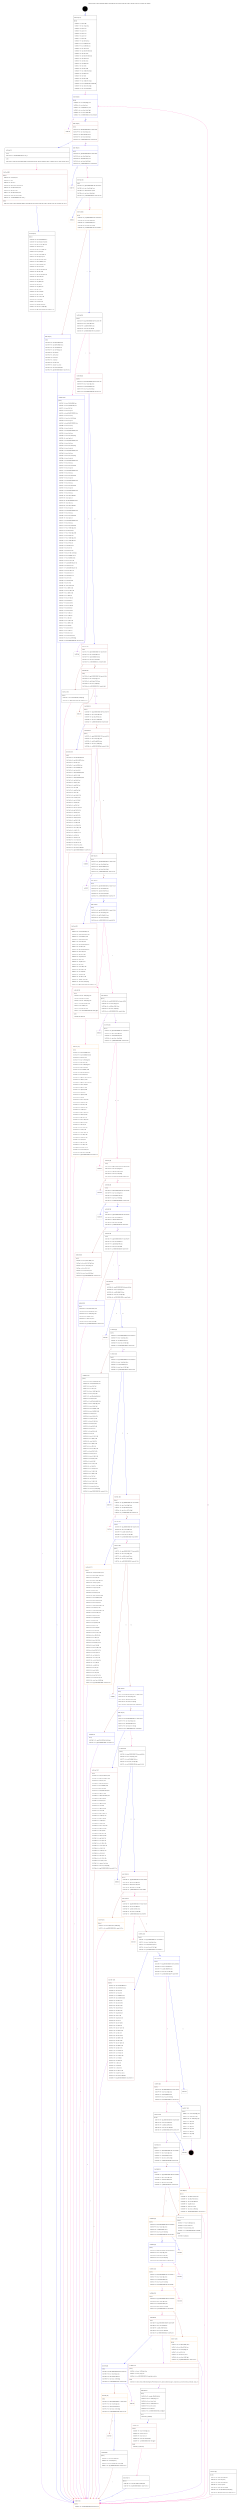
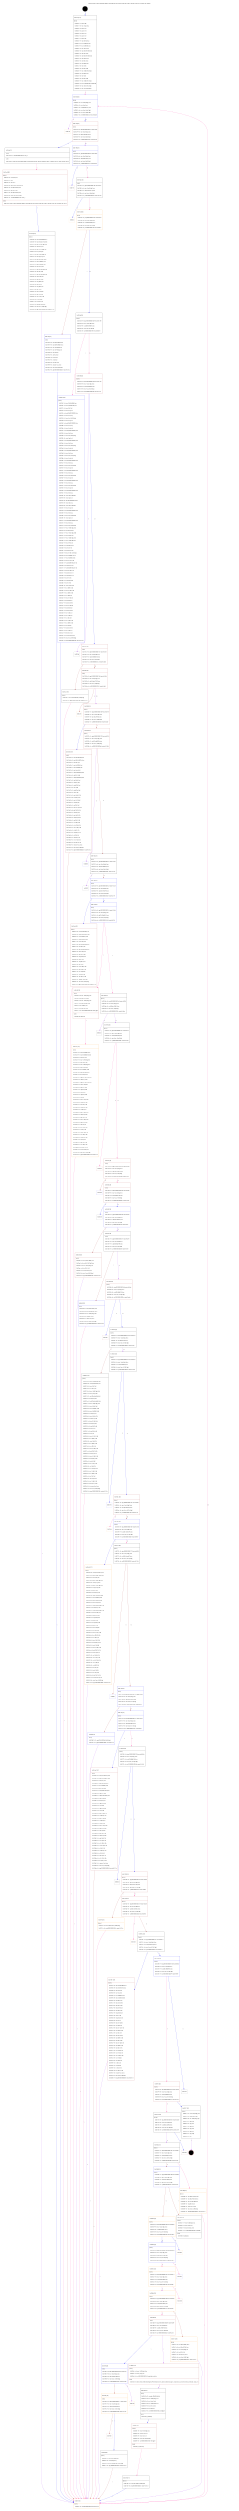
(223, 2482) -> none
